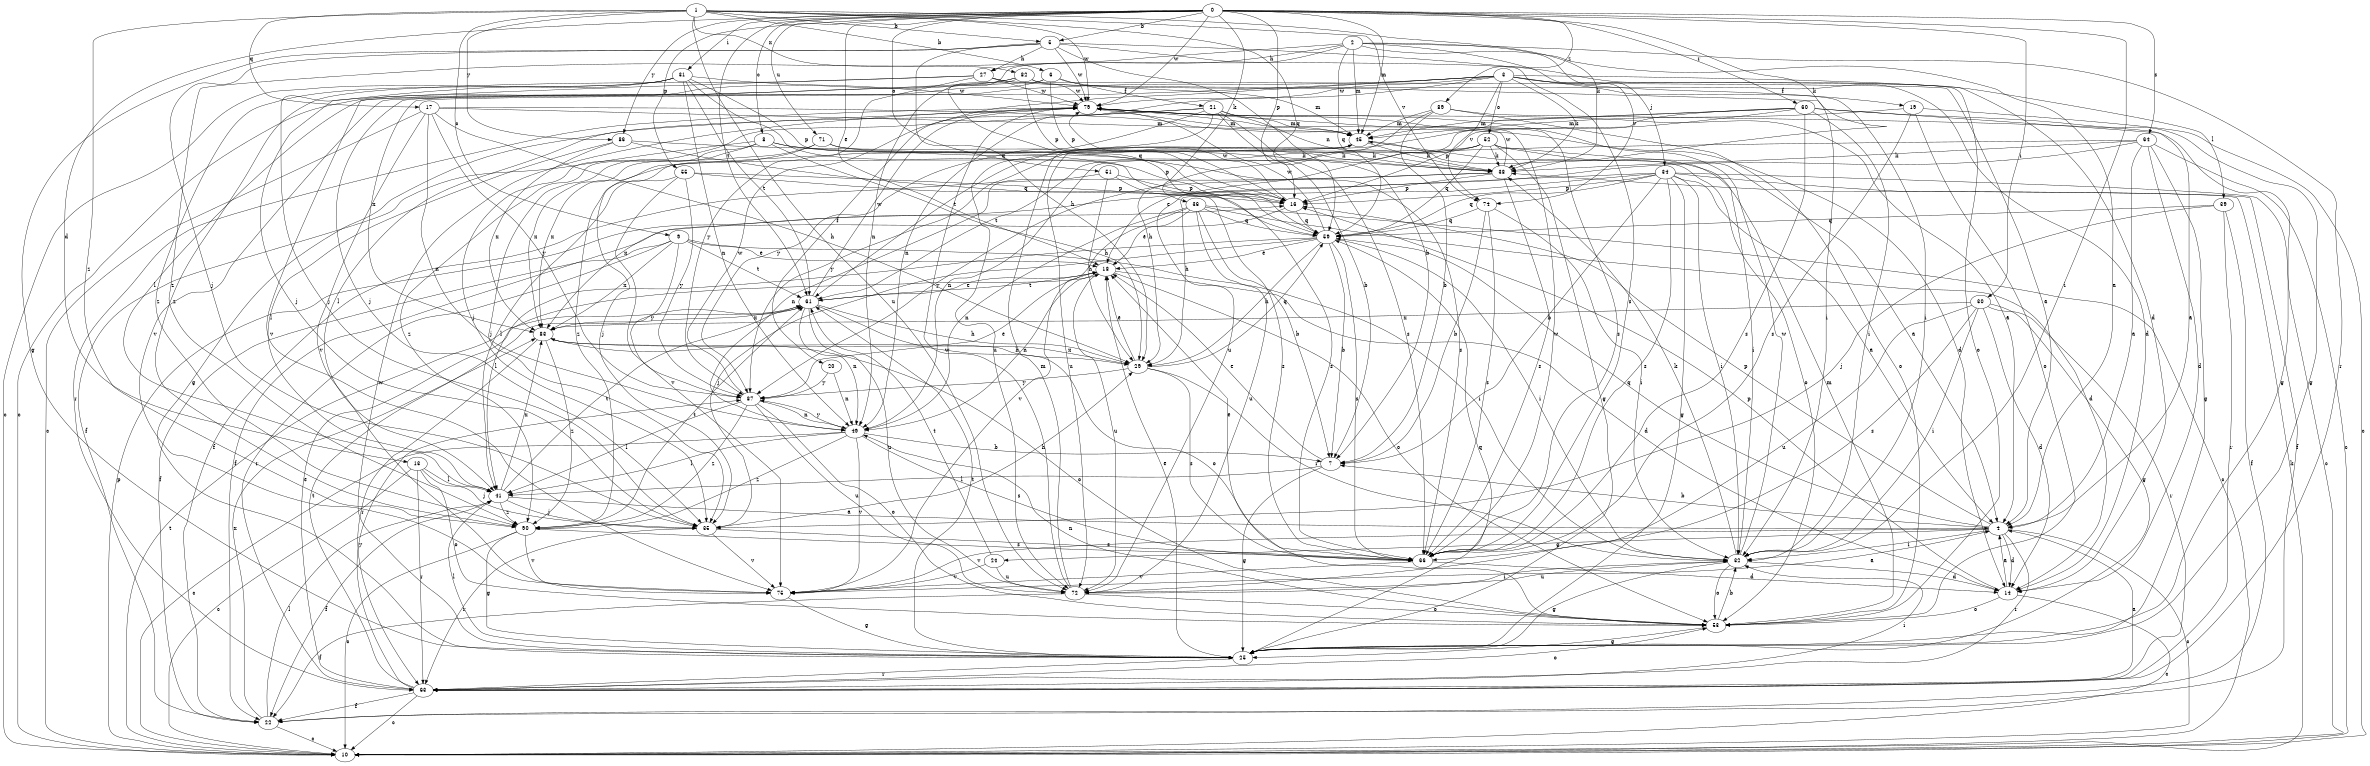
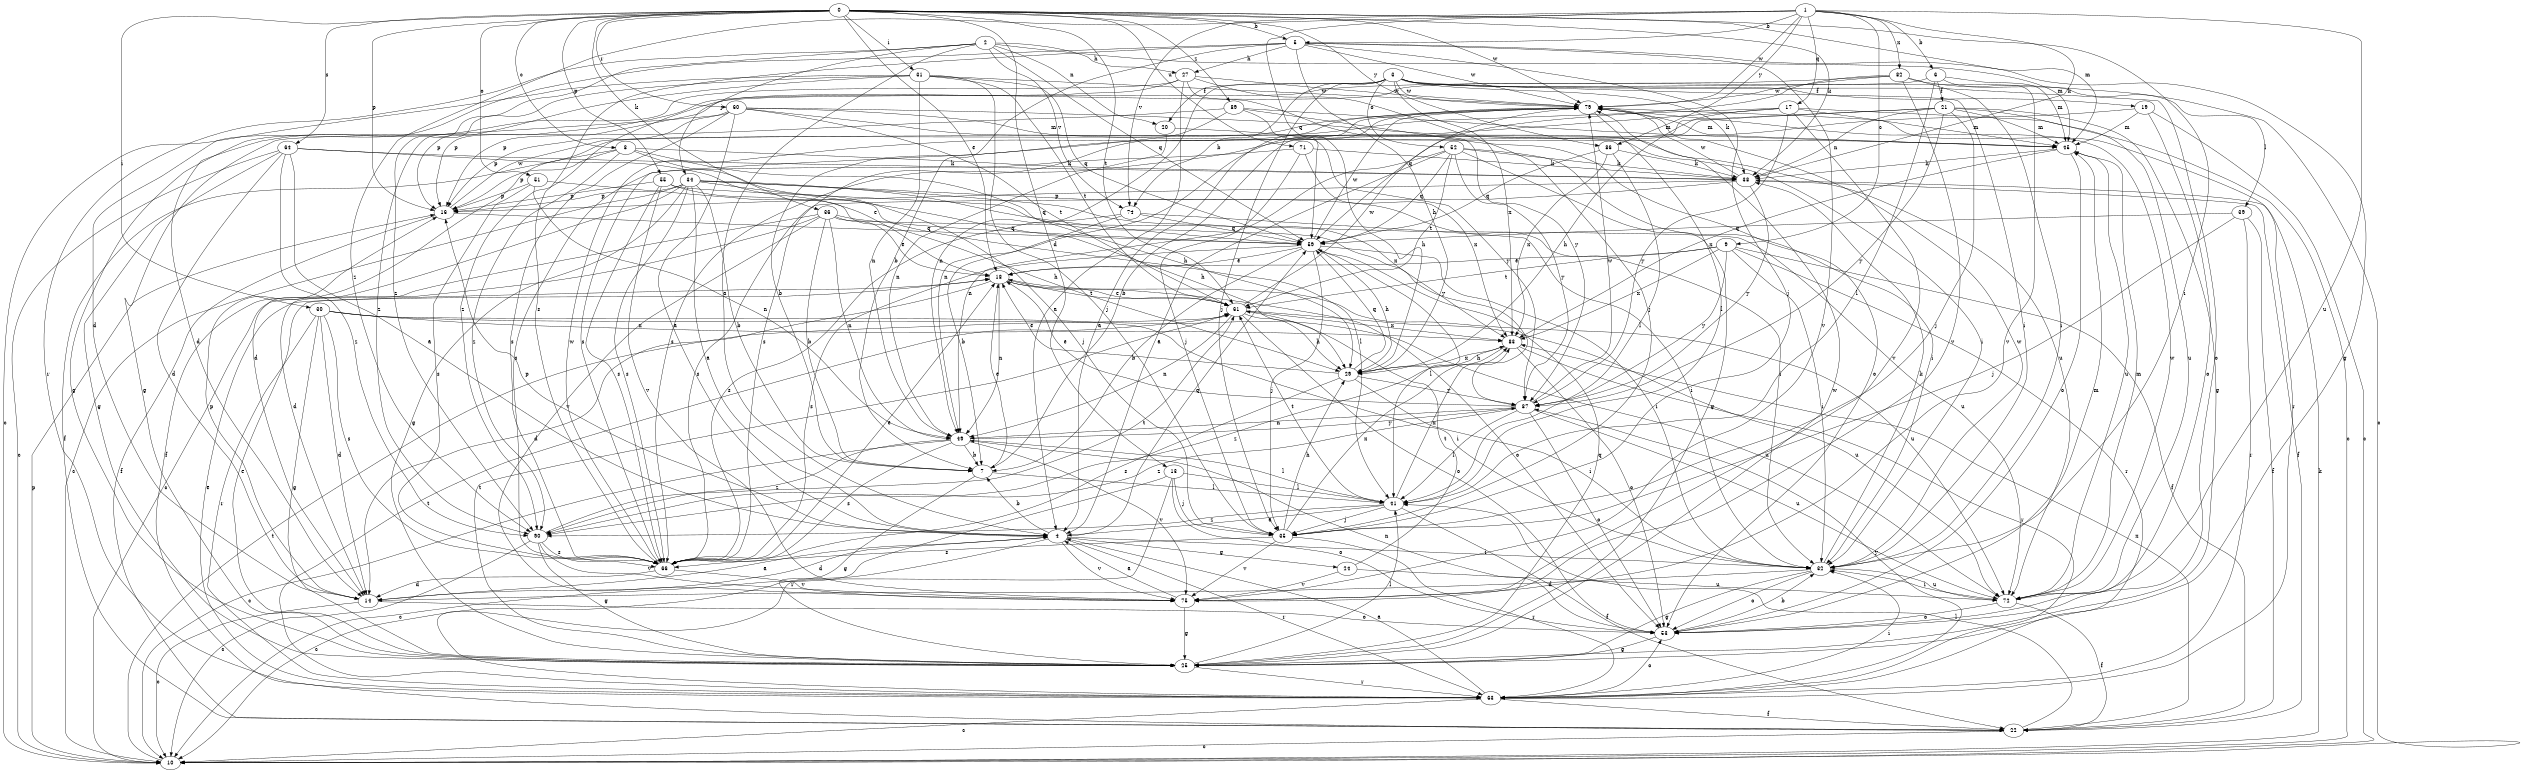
(1004, 75) -> (1067, 79)
(1472, 140) -> (1219, 148)
none -> (1824, 312)
none -> (1379, 419)
